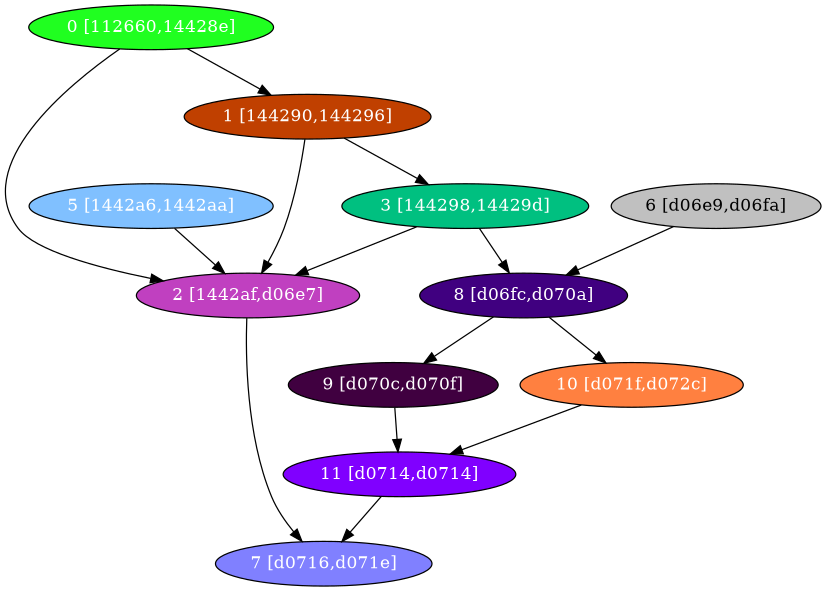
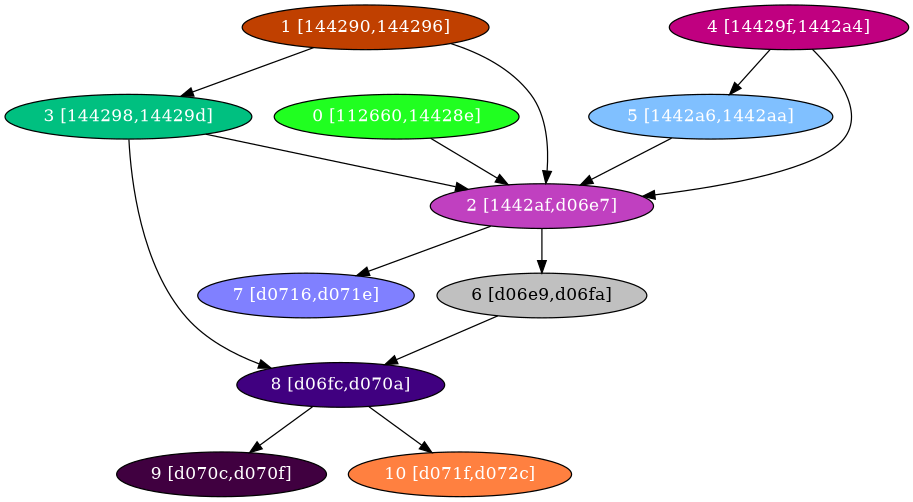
none -> (789, 27)
(224, 69) -> none
none -> (542, 245)
(399, 474) -> none
